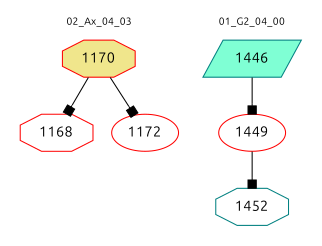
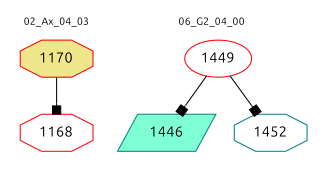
(252, 22) -> (212, 22)
(252, 91) -> (196, 91)
(145, 133) -> none
